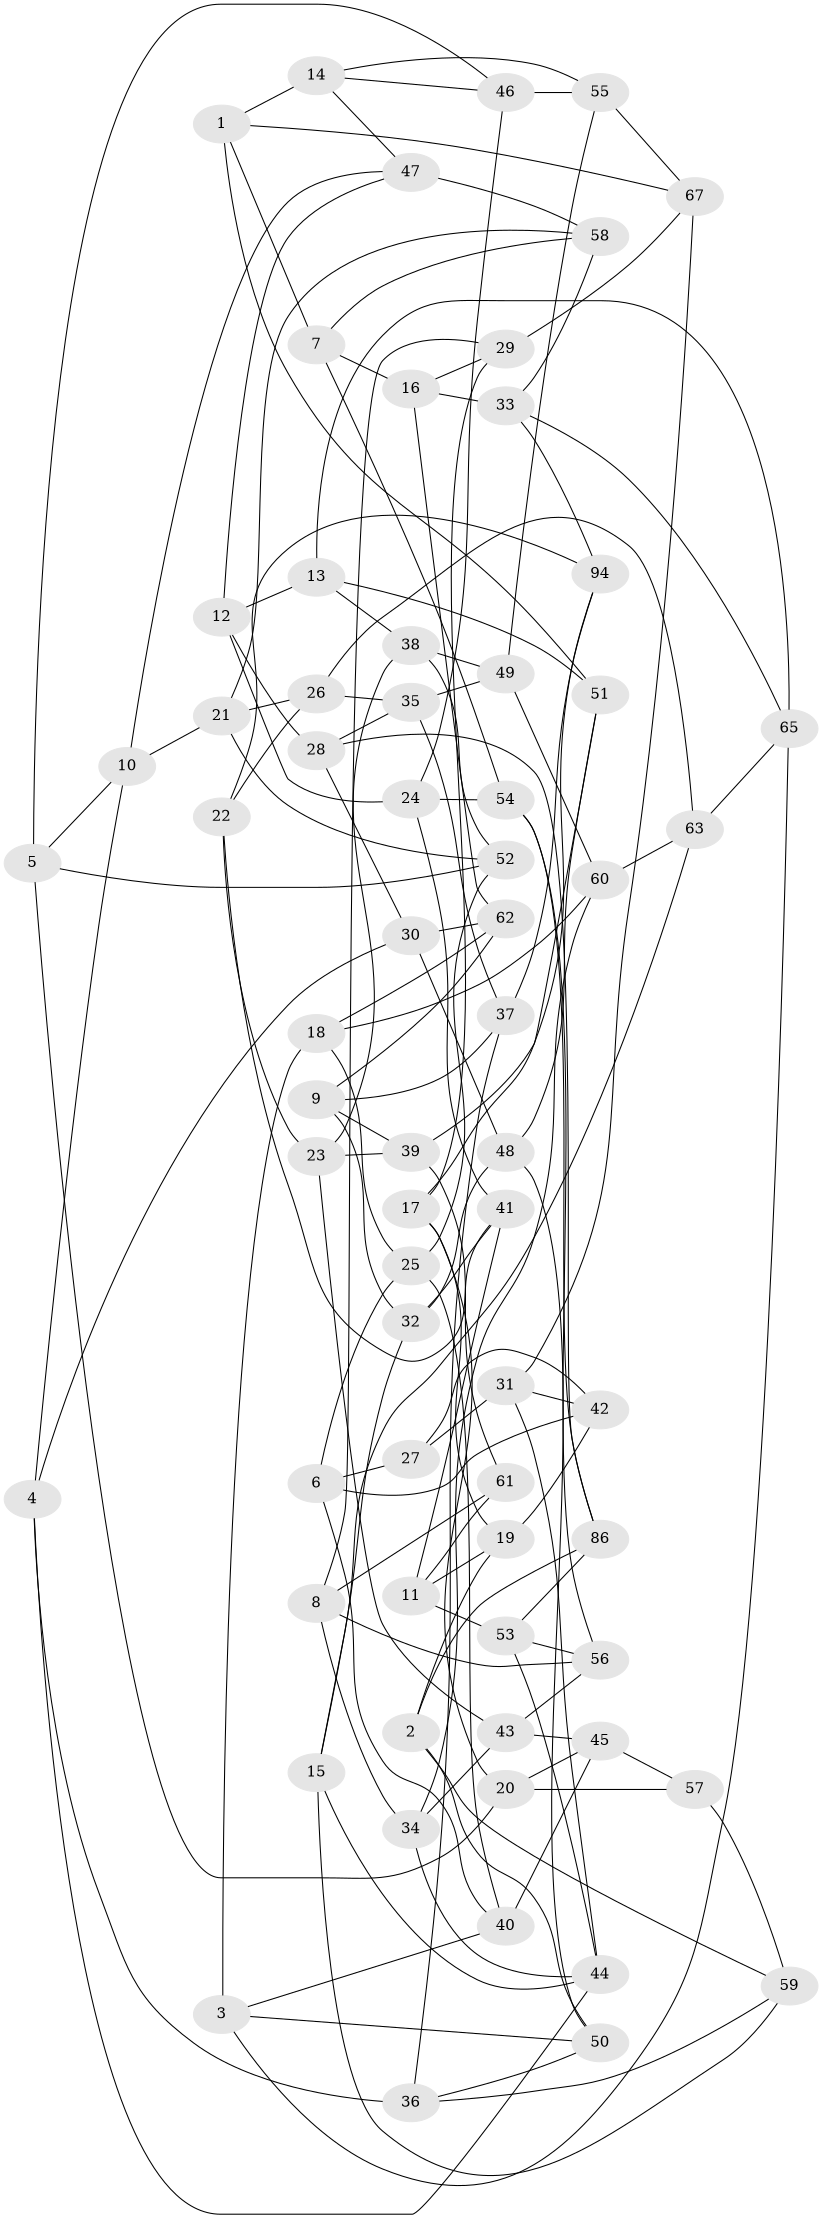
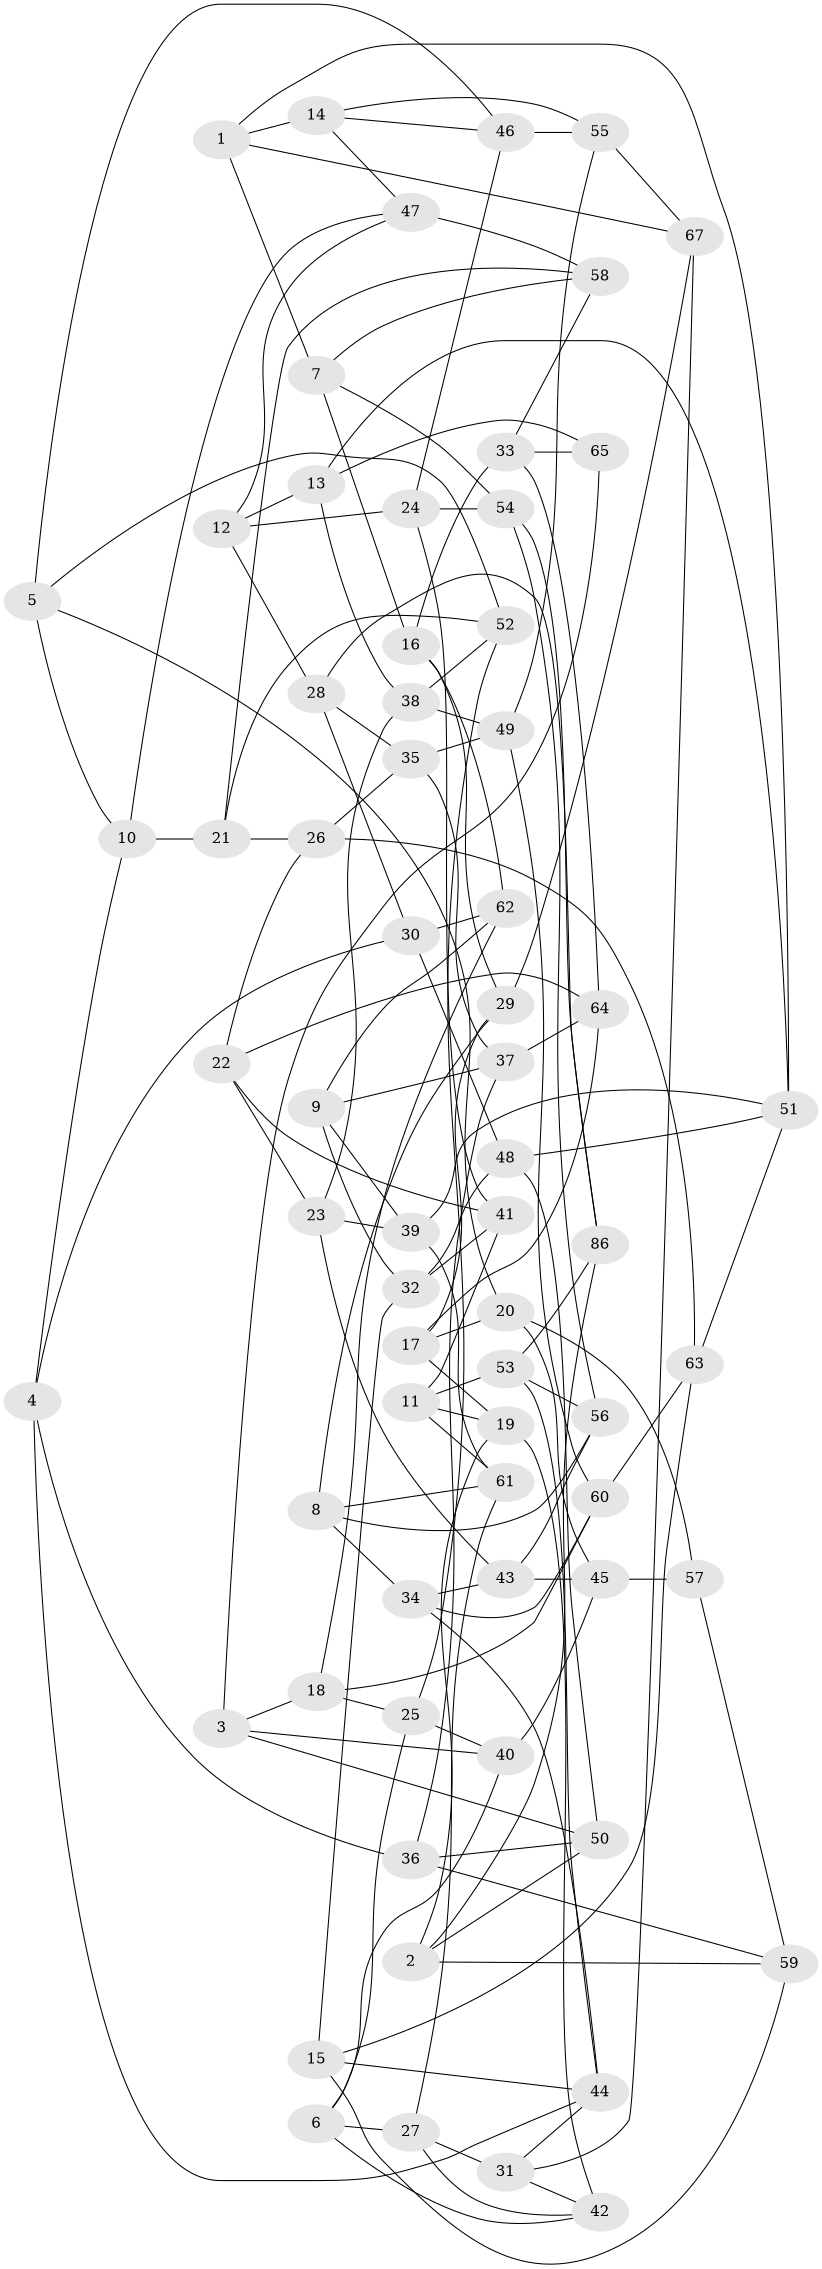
(600, 574) -> (600, 1009)
(742, 779) -> (742, 1238)
none -> (448, 1899)
